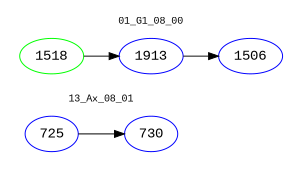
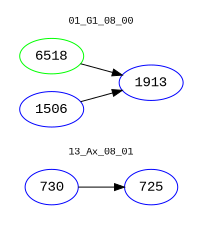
(52, 56) -> (52, 56)
(196, 56) -> (97, 97)
(96, 134) -> (96, 187)
